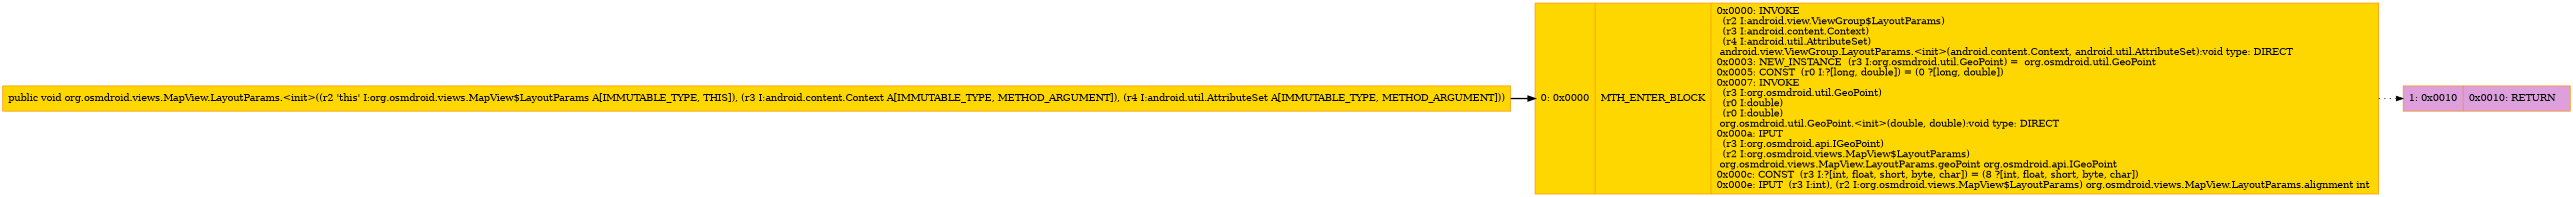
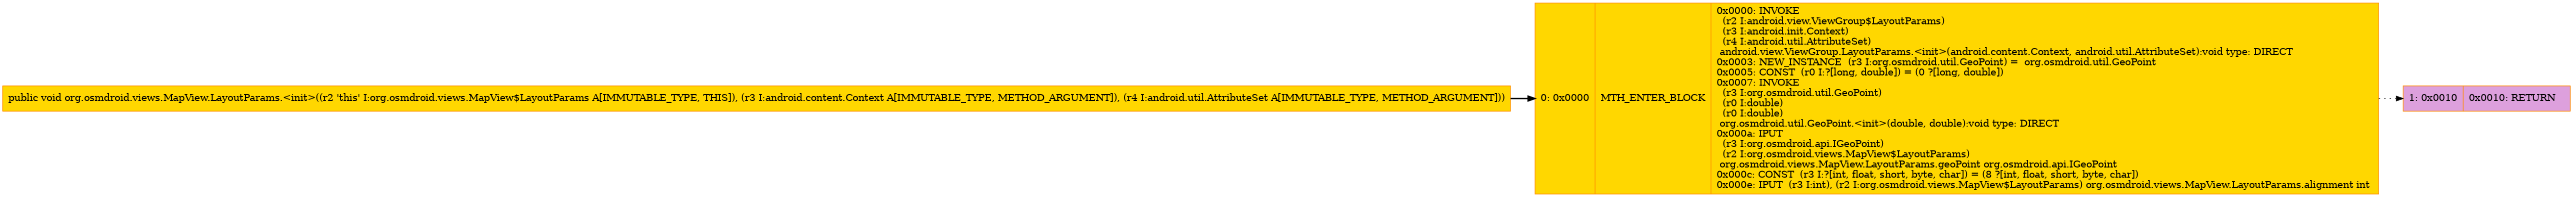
(1793, 32) -> (1783, 32)
